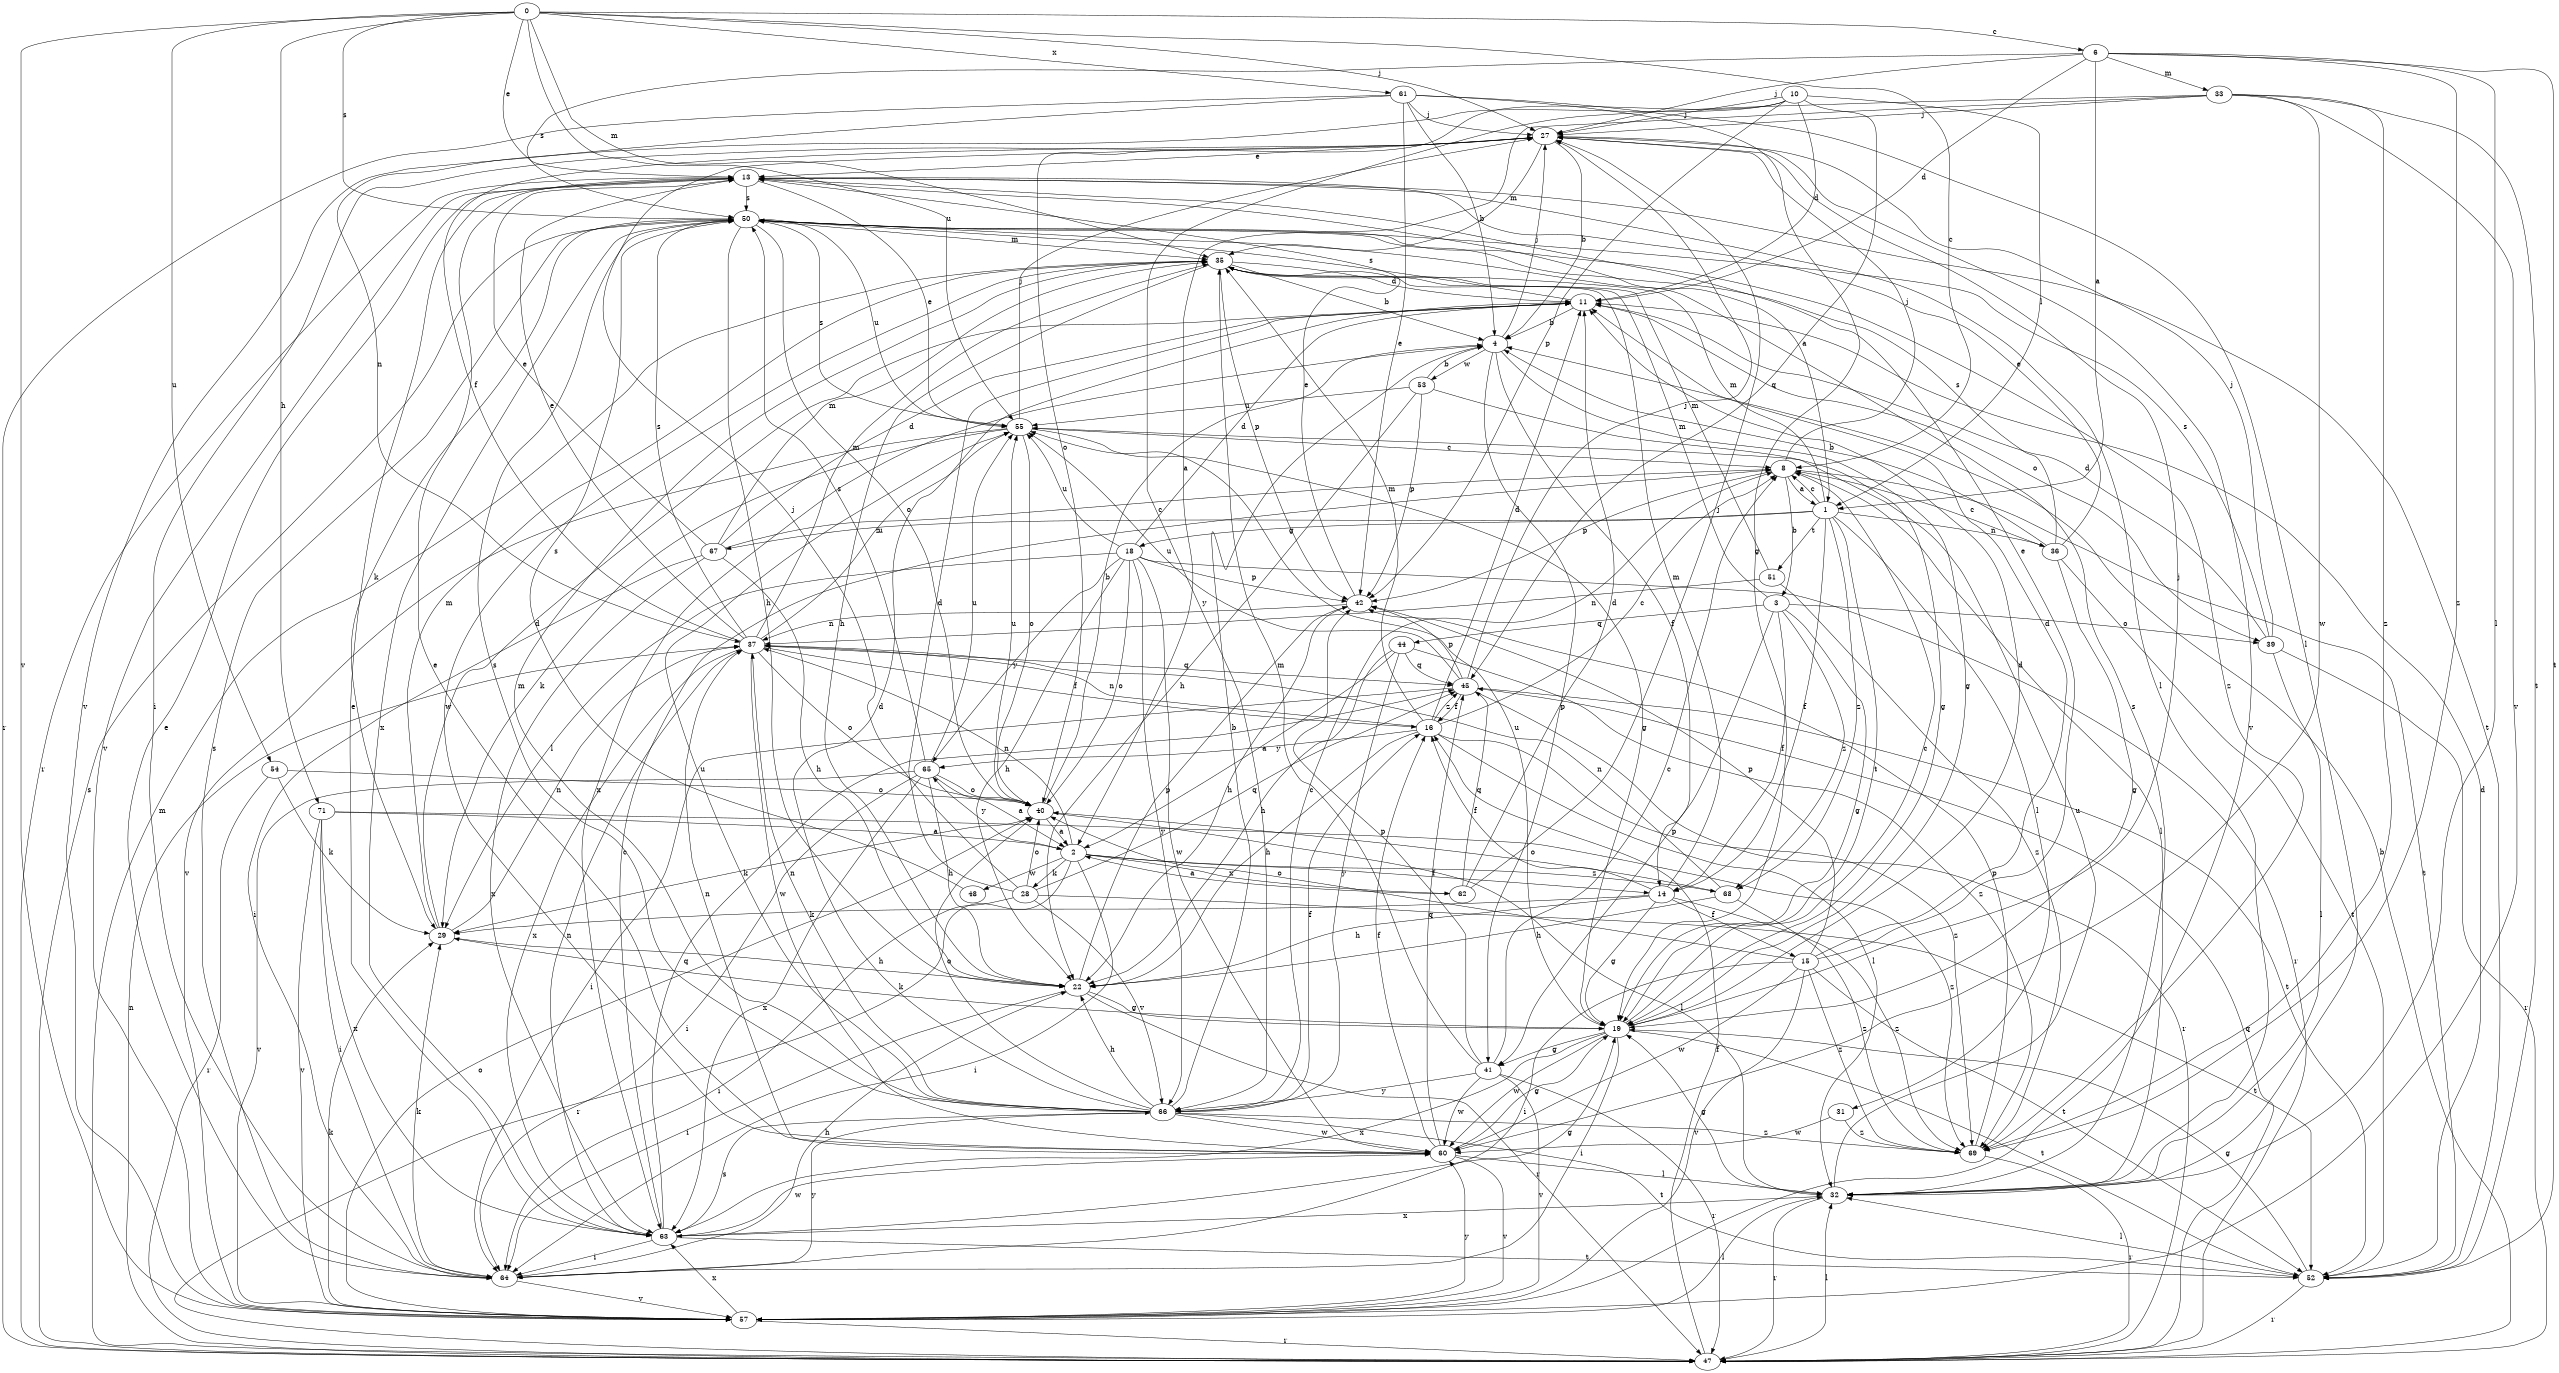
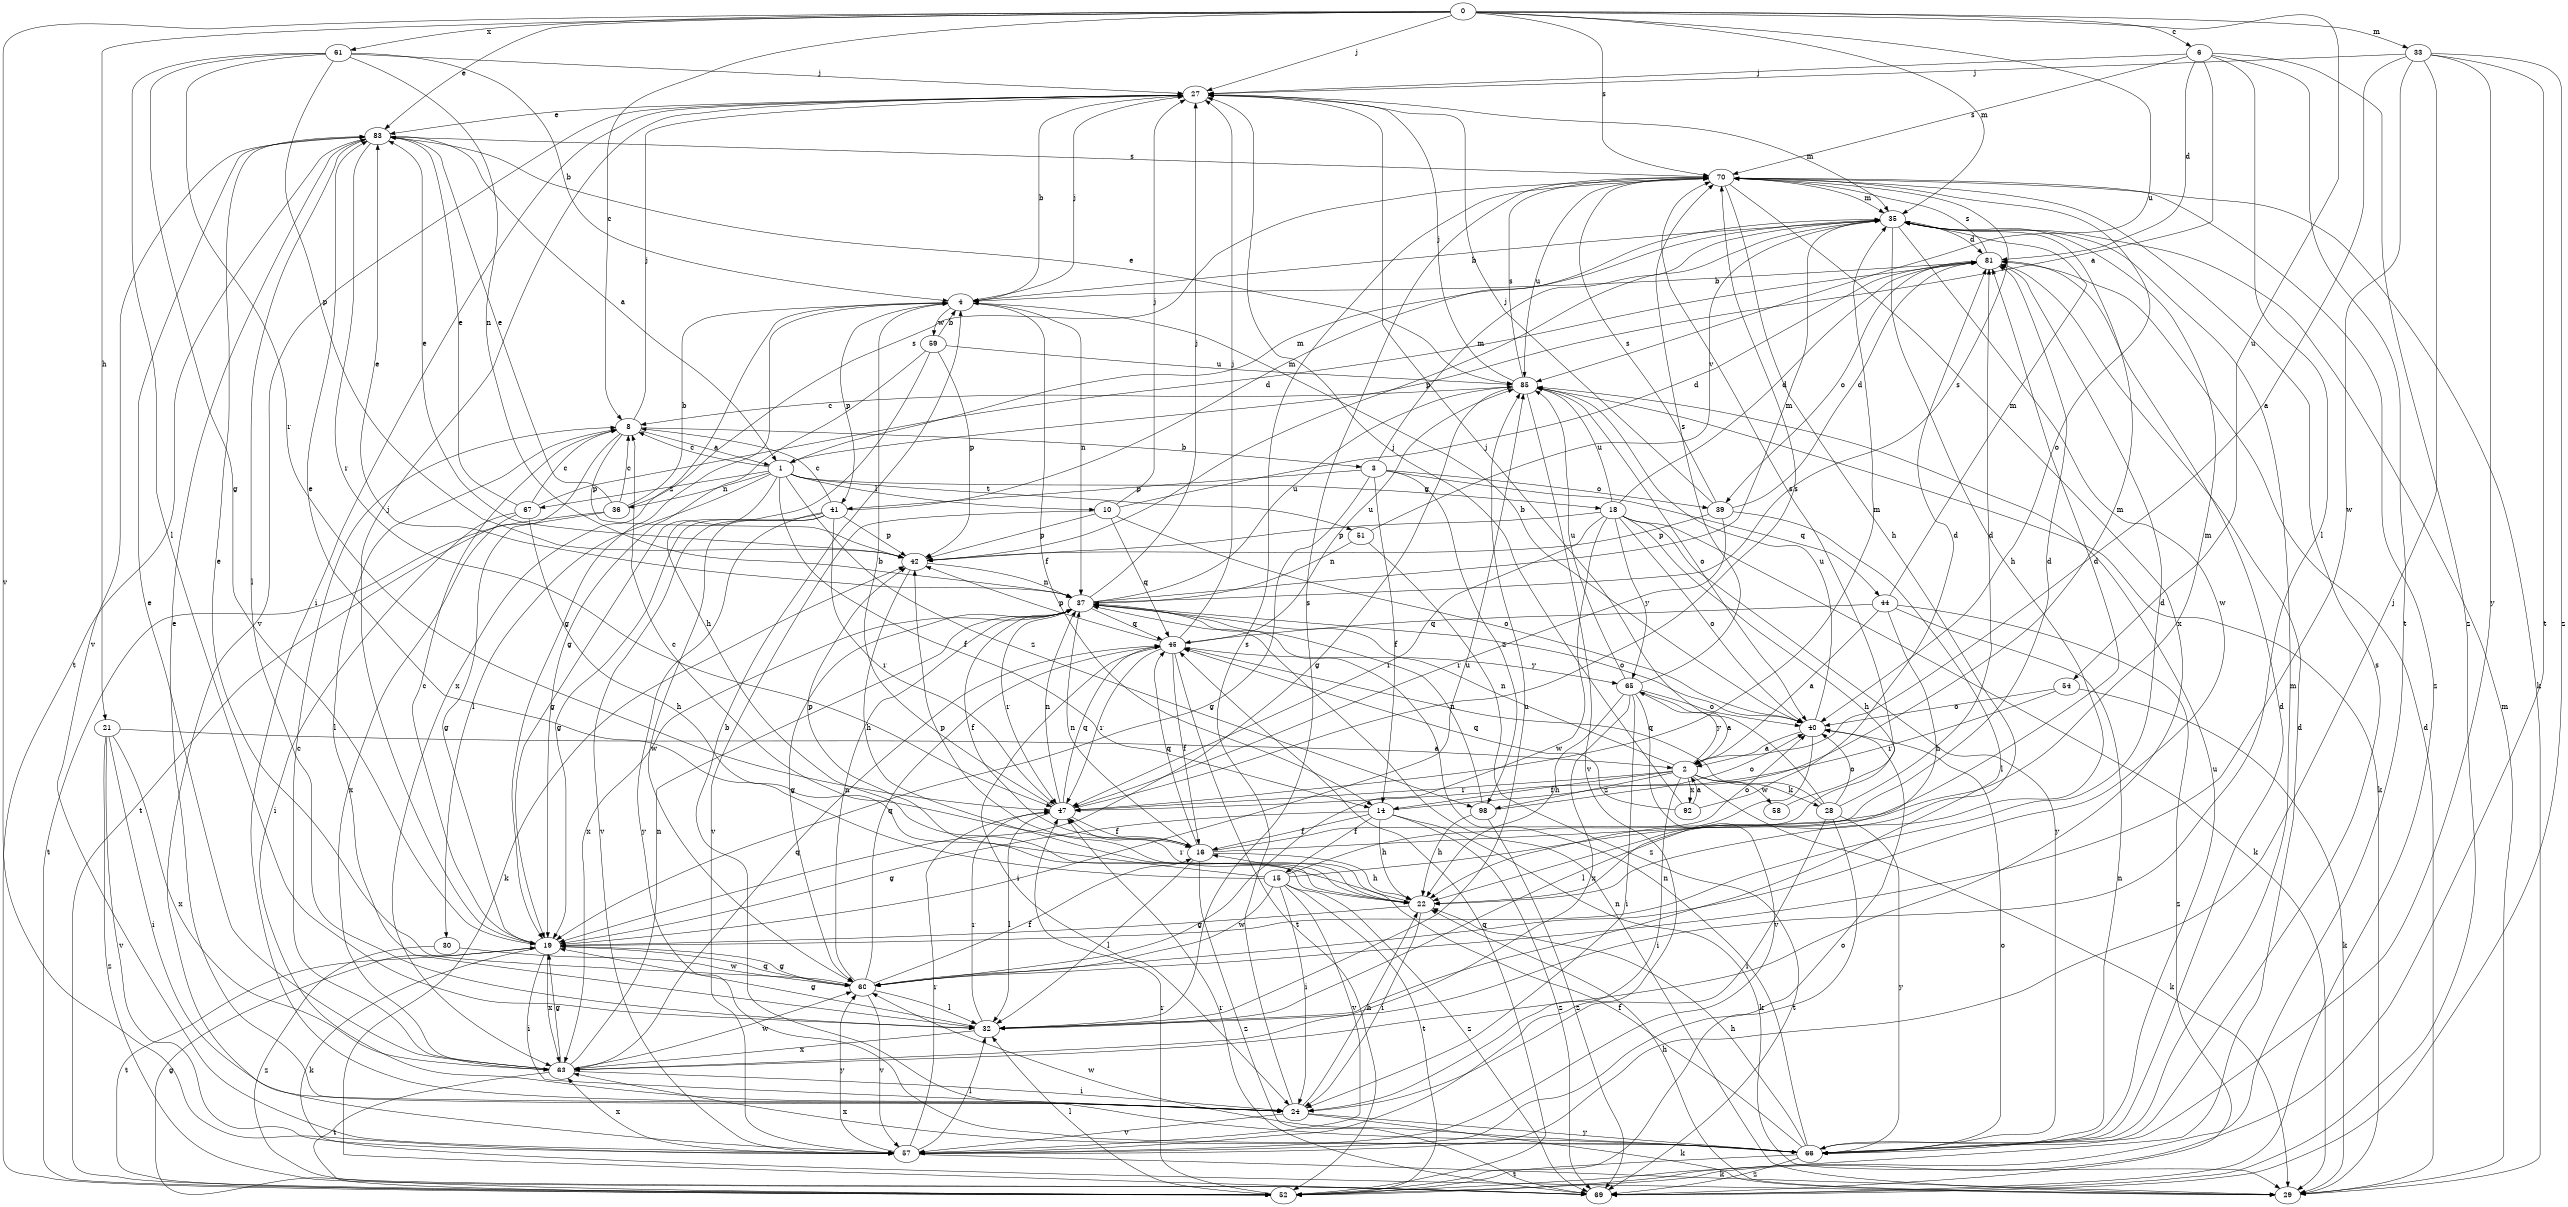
(2155, 73) -> (2057, 17)
(746, 178) -> (378, 136)
(746, 219) -> (1721, 178)
(2040, 247) -> (924, 499)
(1583, 302) -> (1989, 261)
(1400, 344) -> (325, 302)
(918, 366) -> (2040, 358)
(476, 386) -> (1197, 344)
(1422, 386) -> (933, 344)
none -> (1081, 406)
(1695, 406) -> (1711, 365)
(1020, 427) -> (1525, 386)
none -> (1342, 553)
none -> (1002, 684)
(1345, 703) -> none
(1448, 707) -> (1169, 749)
(2516, 707) -> (2394, 603)
(552, 749) -> (2256, 853)
(1181, 754) -> (1389, 657)
(1876, 770) -> (553, 707)
(322, 811) -> (107, 728)
(744, 870) -> (2041, 929)
(1344, 874) -> (2120, 879)
(1995, 874) -> (506, 879)
(783, 894) -> (793, 790)
(973, 894) -> (1777, 811)
(1462, 894) -> (1688, 811)
(1728, 894) -> (1483, 811)
none -> (1511, 1001)
(1142, 1008) -> (1901, 988)
(1553, 1046) -> (607, 661)
(1517, 1091) -> (766, 967)
(1841, 1112) -> (447, 946)
(725, 1175) -> (845, 1112)
(505, 1279) -> (1295, 1112)
